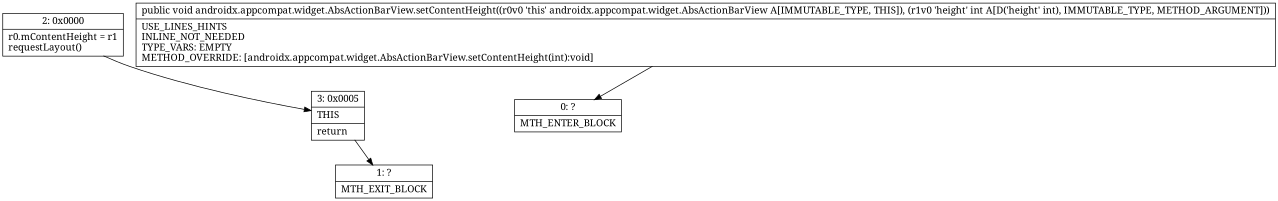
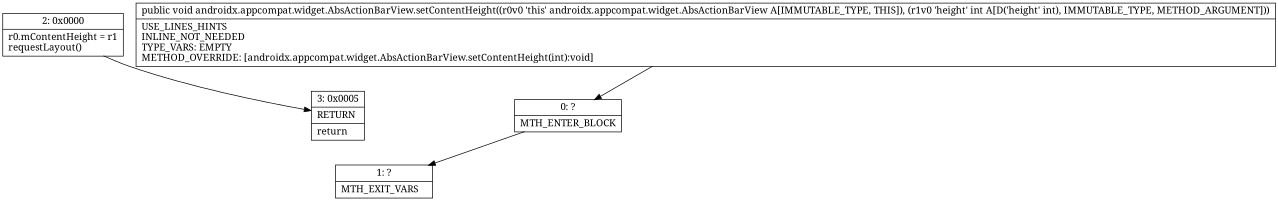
(328, 115) -> (336, 115)
(362, 150) -> (480, 147)
(384, 189) -> (380, 189)
